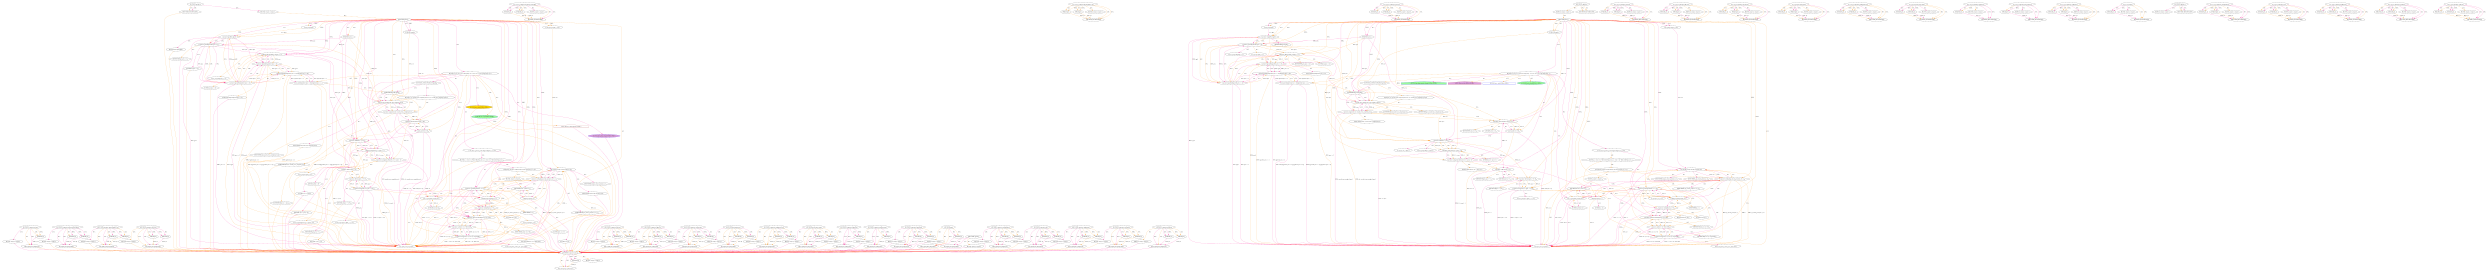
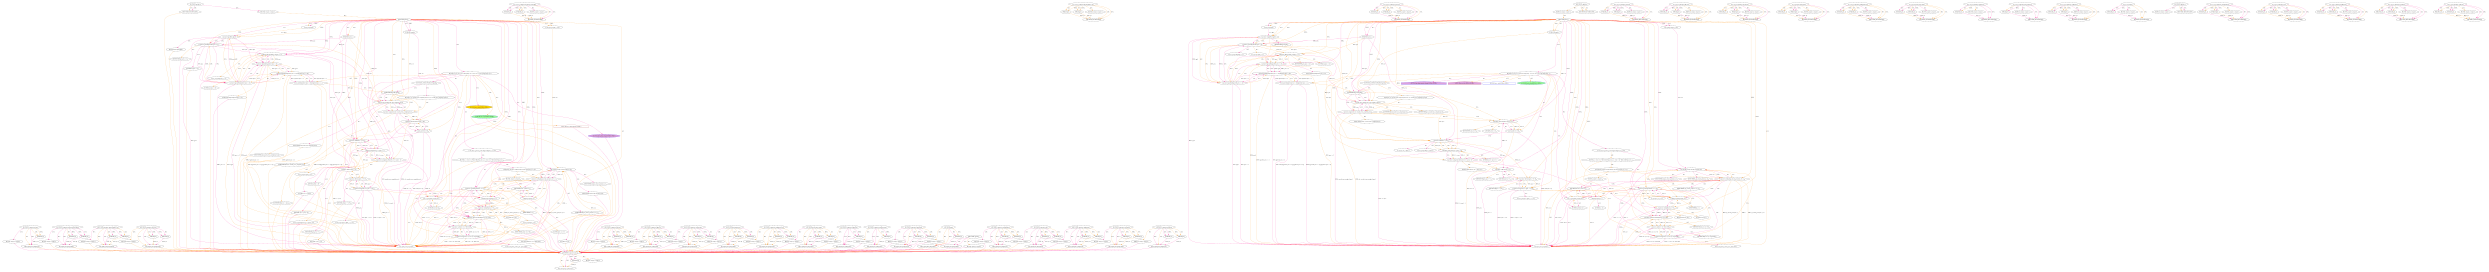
(1424, 83) -> (1424, 83)
